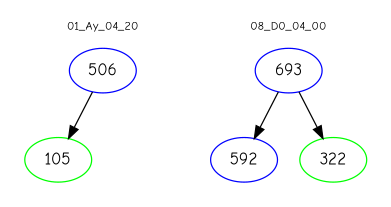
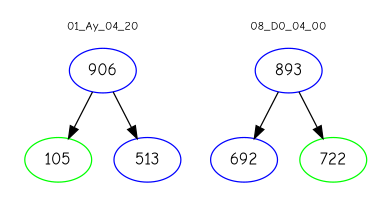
(103, 71) -> (103, 71)
(289, 71) -> (289, 71)
none -> (147, 160)
(244, 160) -> (244, 160)
(333, 160) -> (333, 160)
